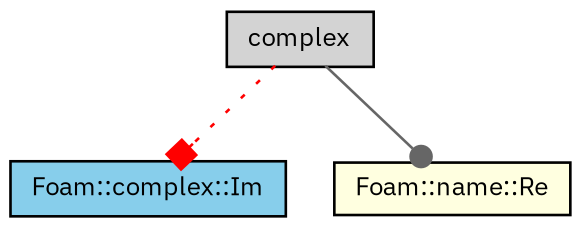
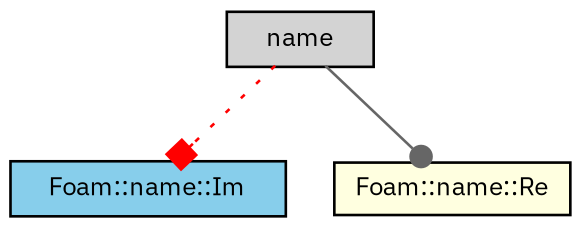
(300, 39) -> (300, 39)
(148, 189) -> (148, 189)
